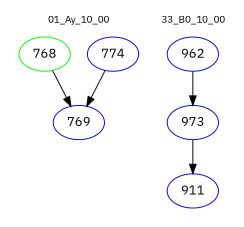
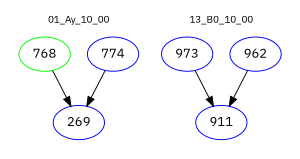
(193, 20) -> (221, 20)
(193, 84) -> (241, 84)
(79, 123) -> (79, 123)
